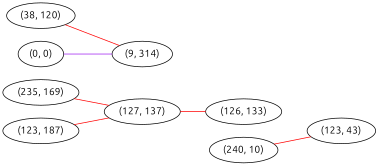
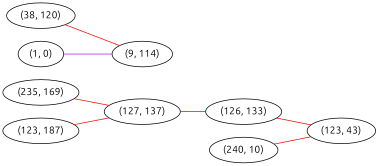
(41, 54) -> (41, 54)
(142, 54) -> (142, 54)
none -> (294, 121)
